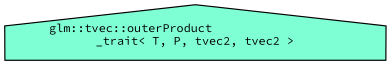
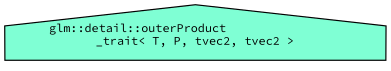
(195, 35) -> (195, 35)
